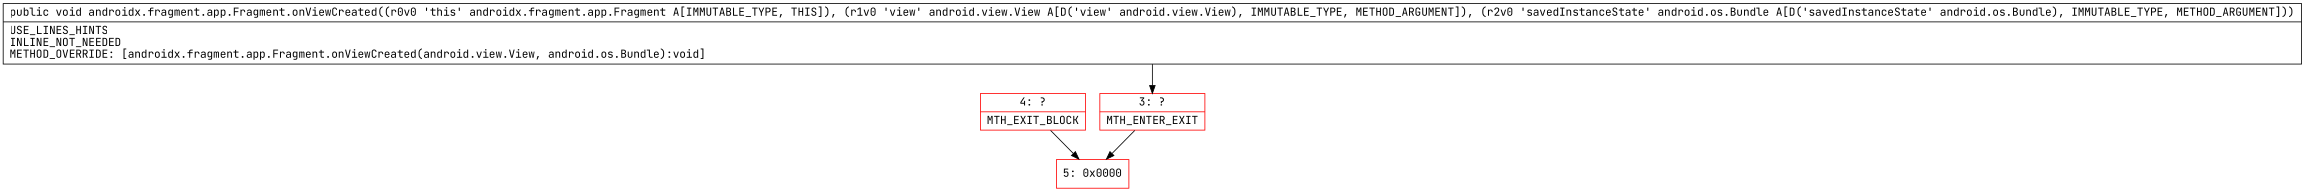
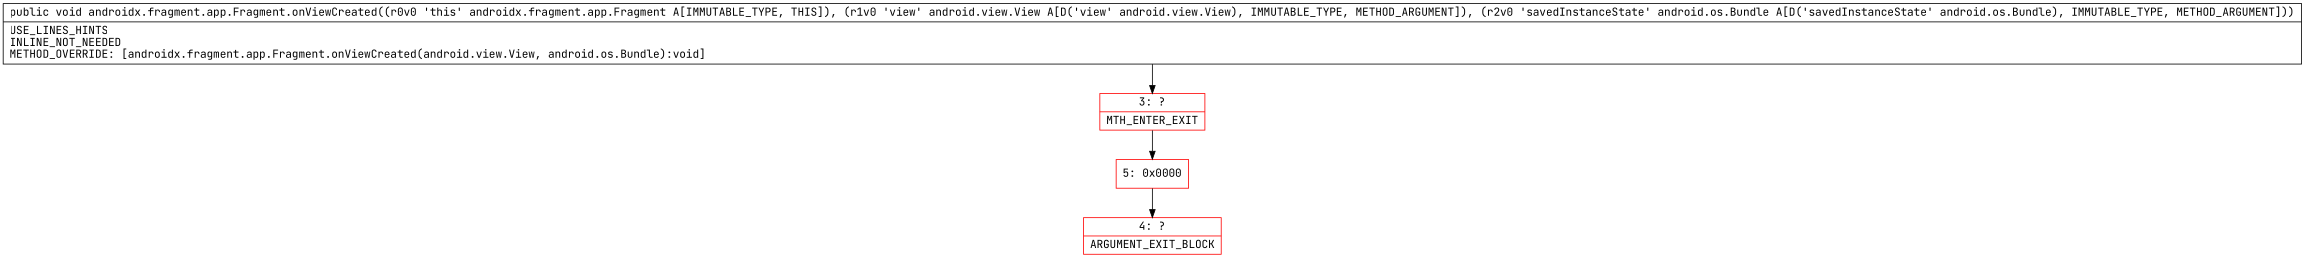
(1033, 121) -> (1152, 245)
(1062, 142) -> (1152, 199)
